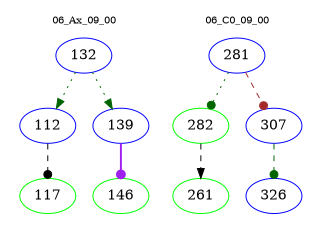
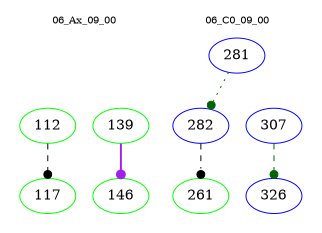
(84, 56) -> none
(254, 87) -> none
(48, 126) -> (48, 126)
(121, 126) -> (121, 126)
(201, 126) -> (201, 126)
(201, 156) -> (201, 156)
